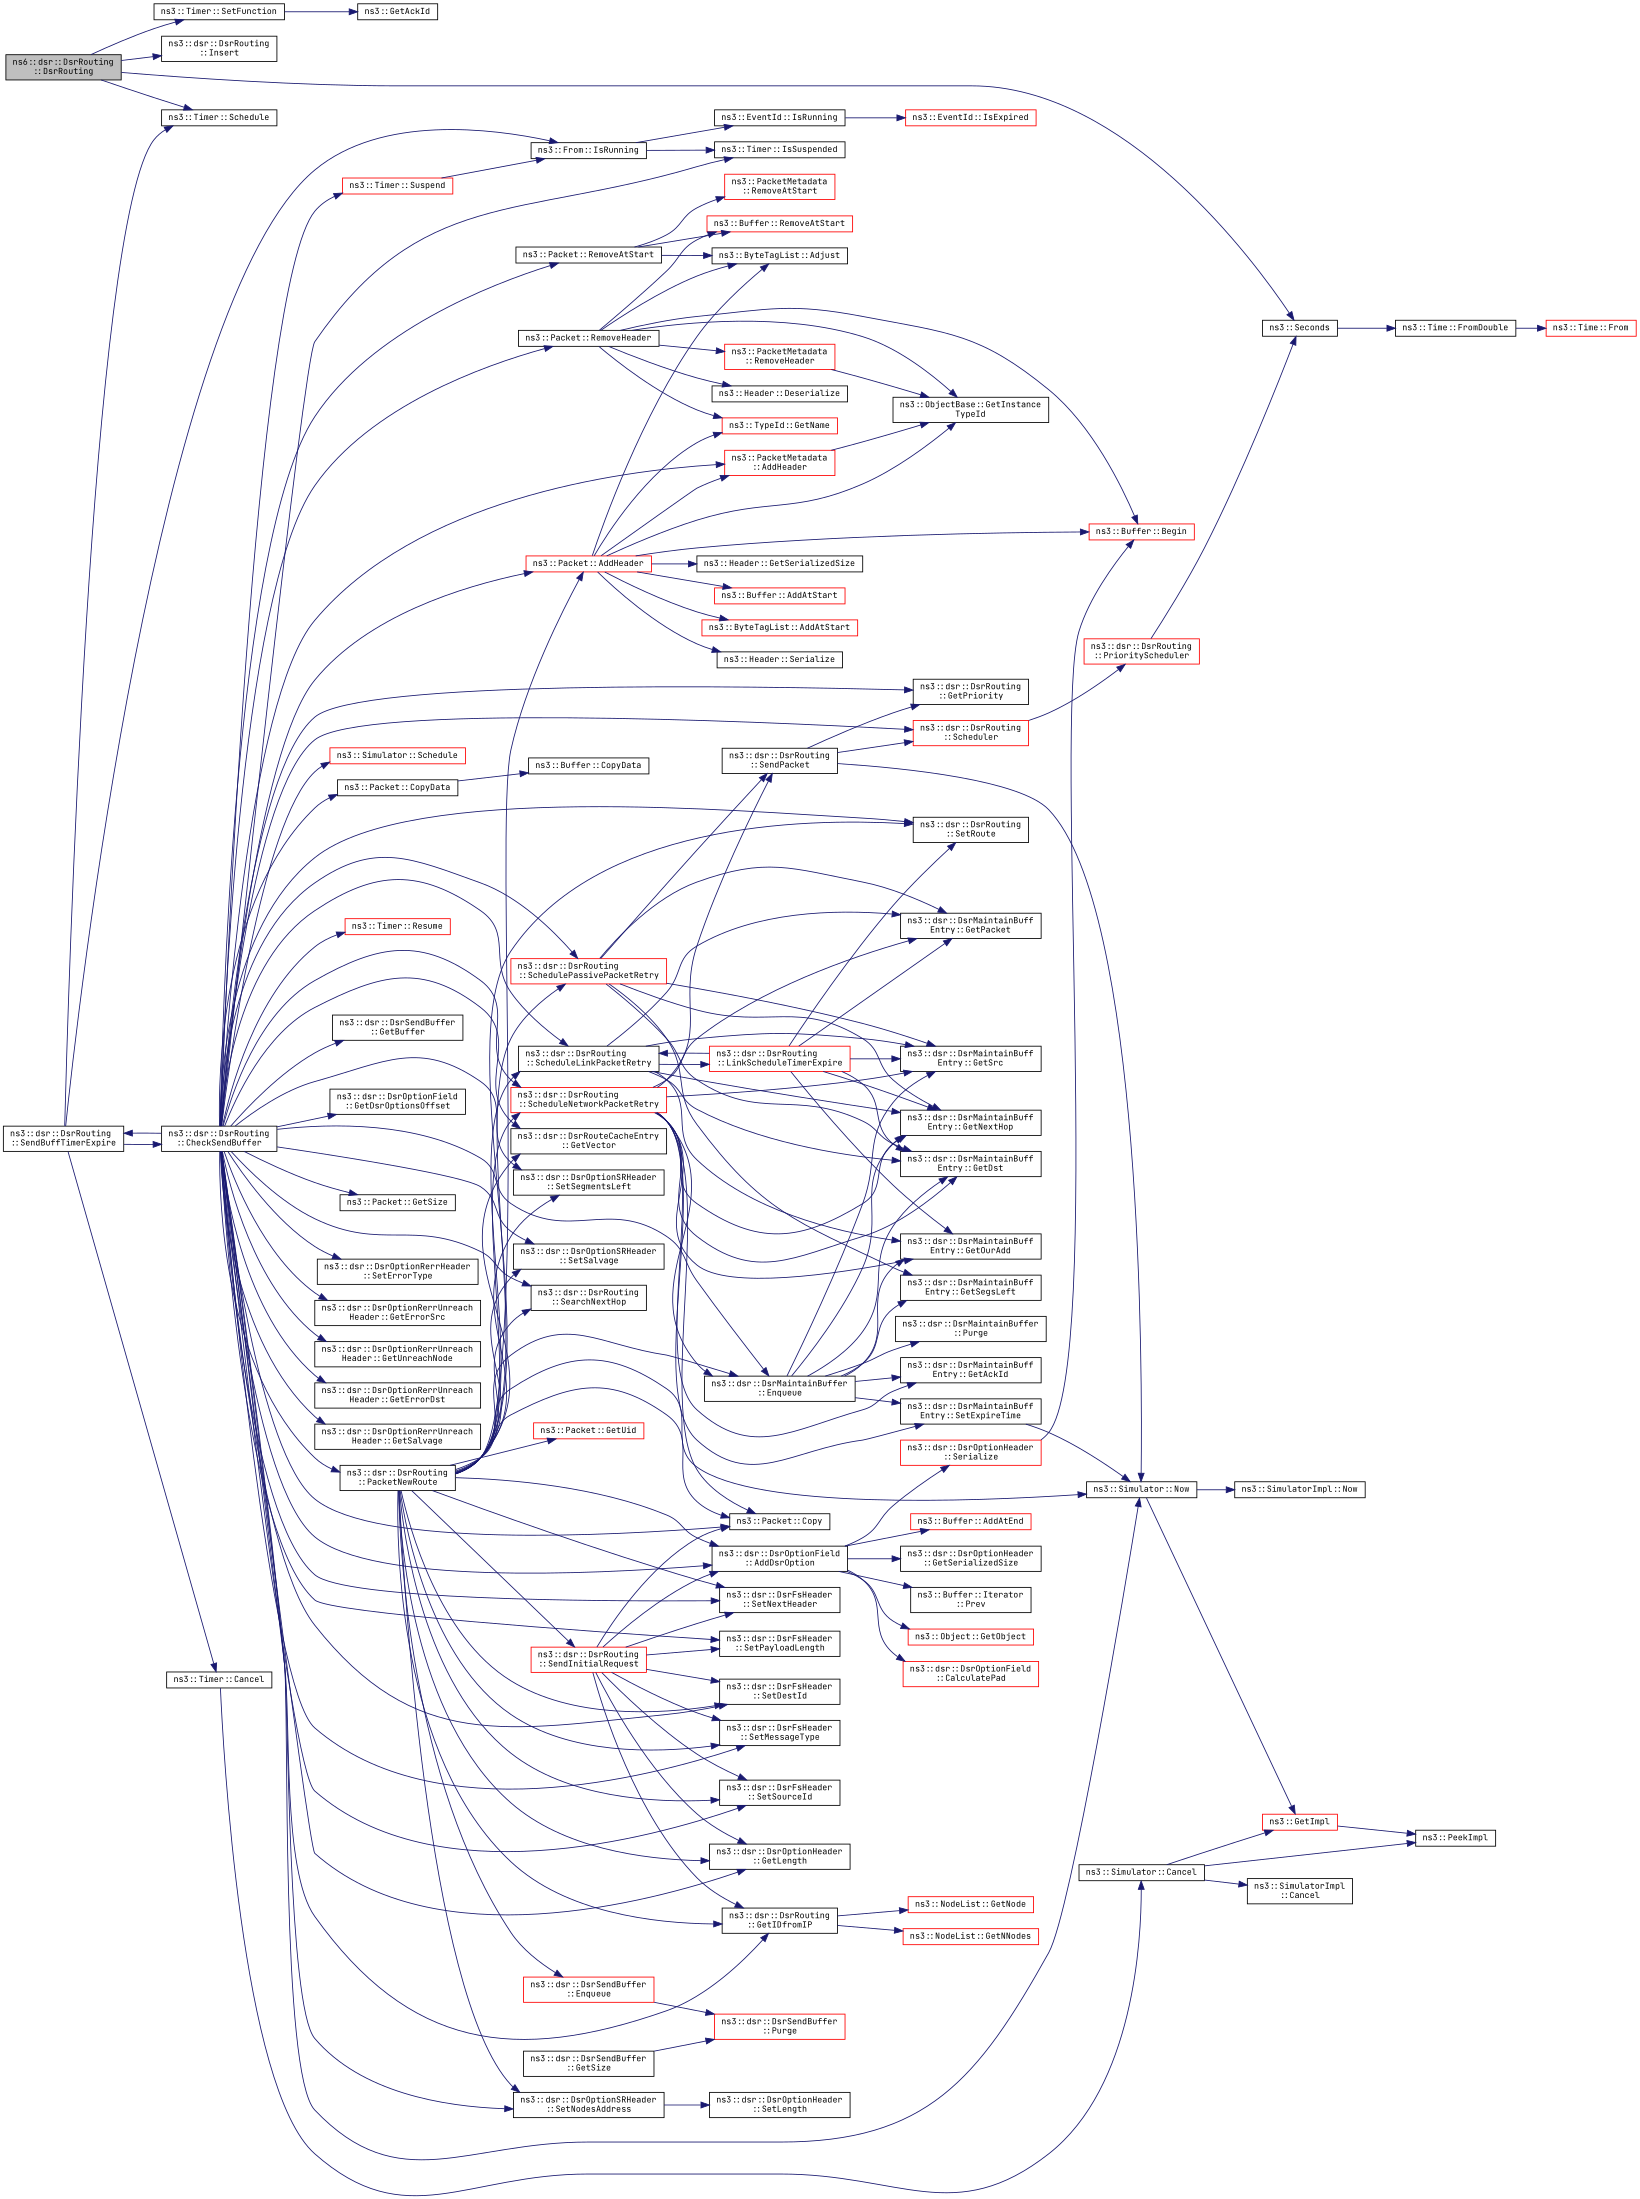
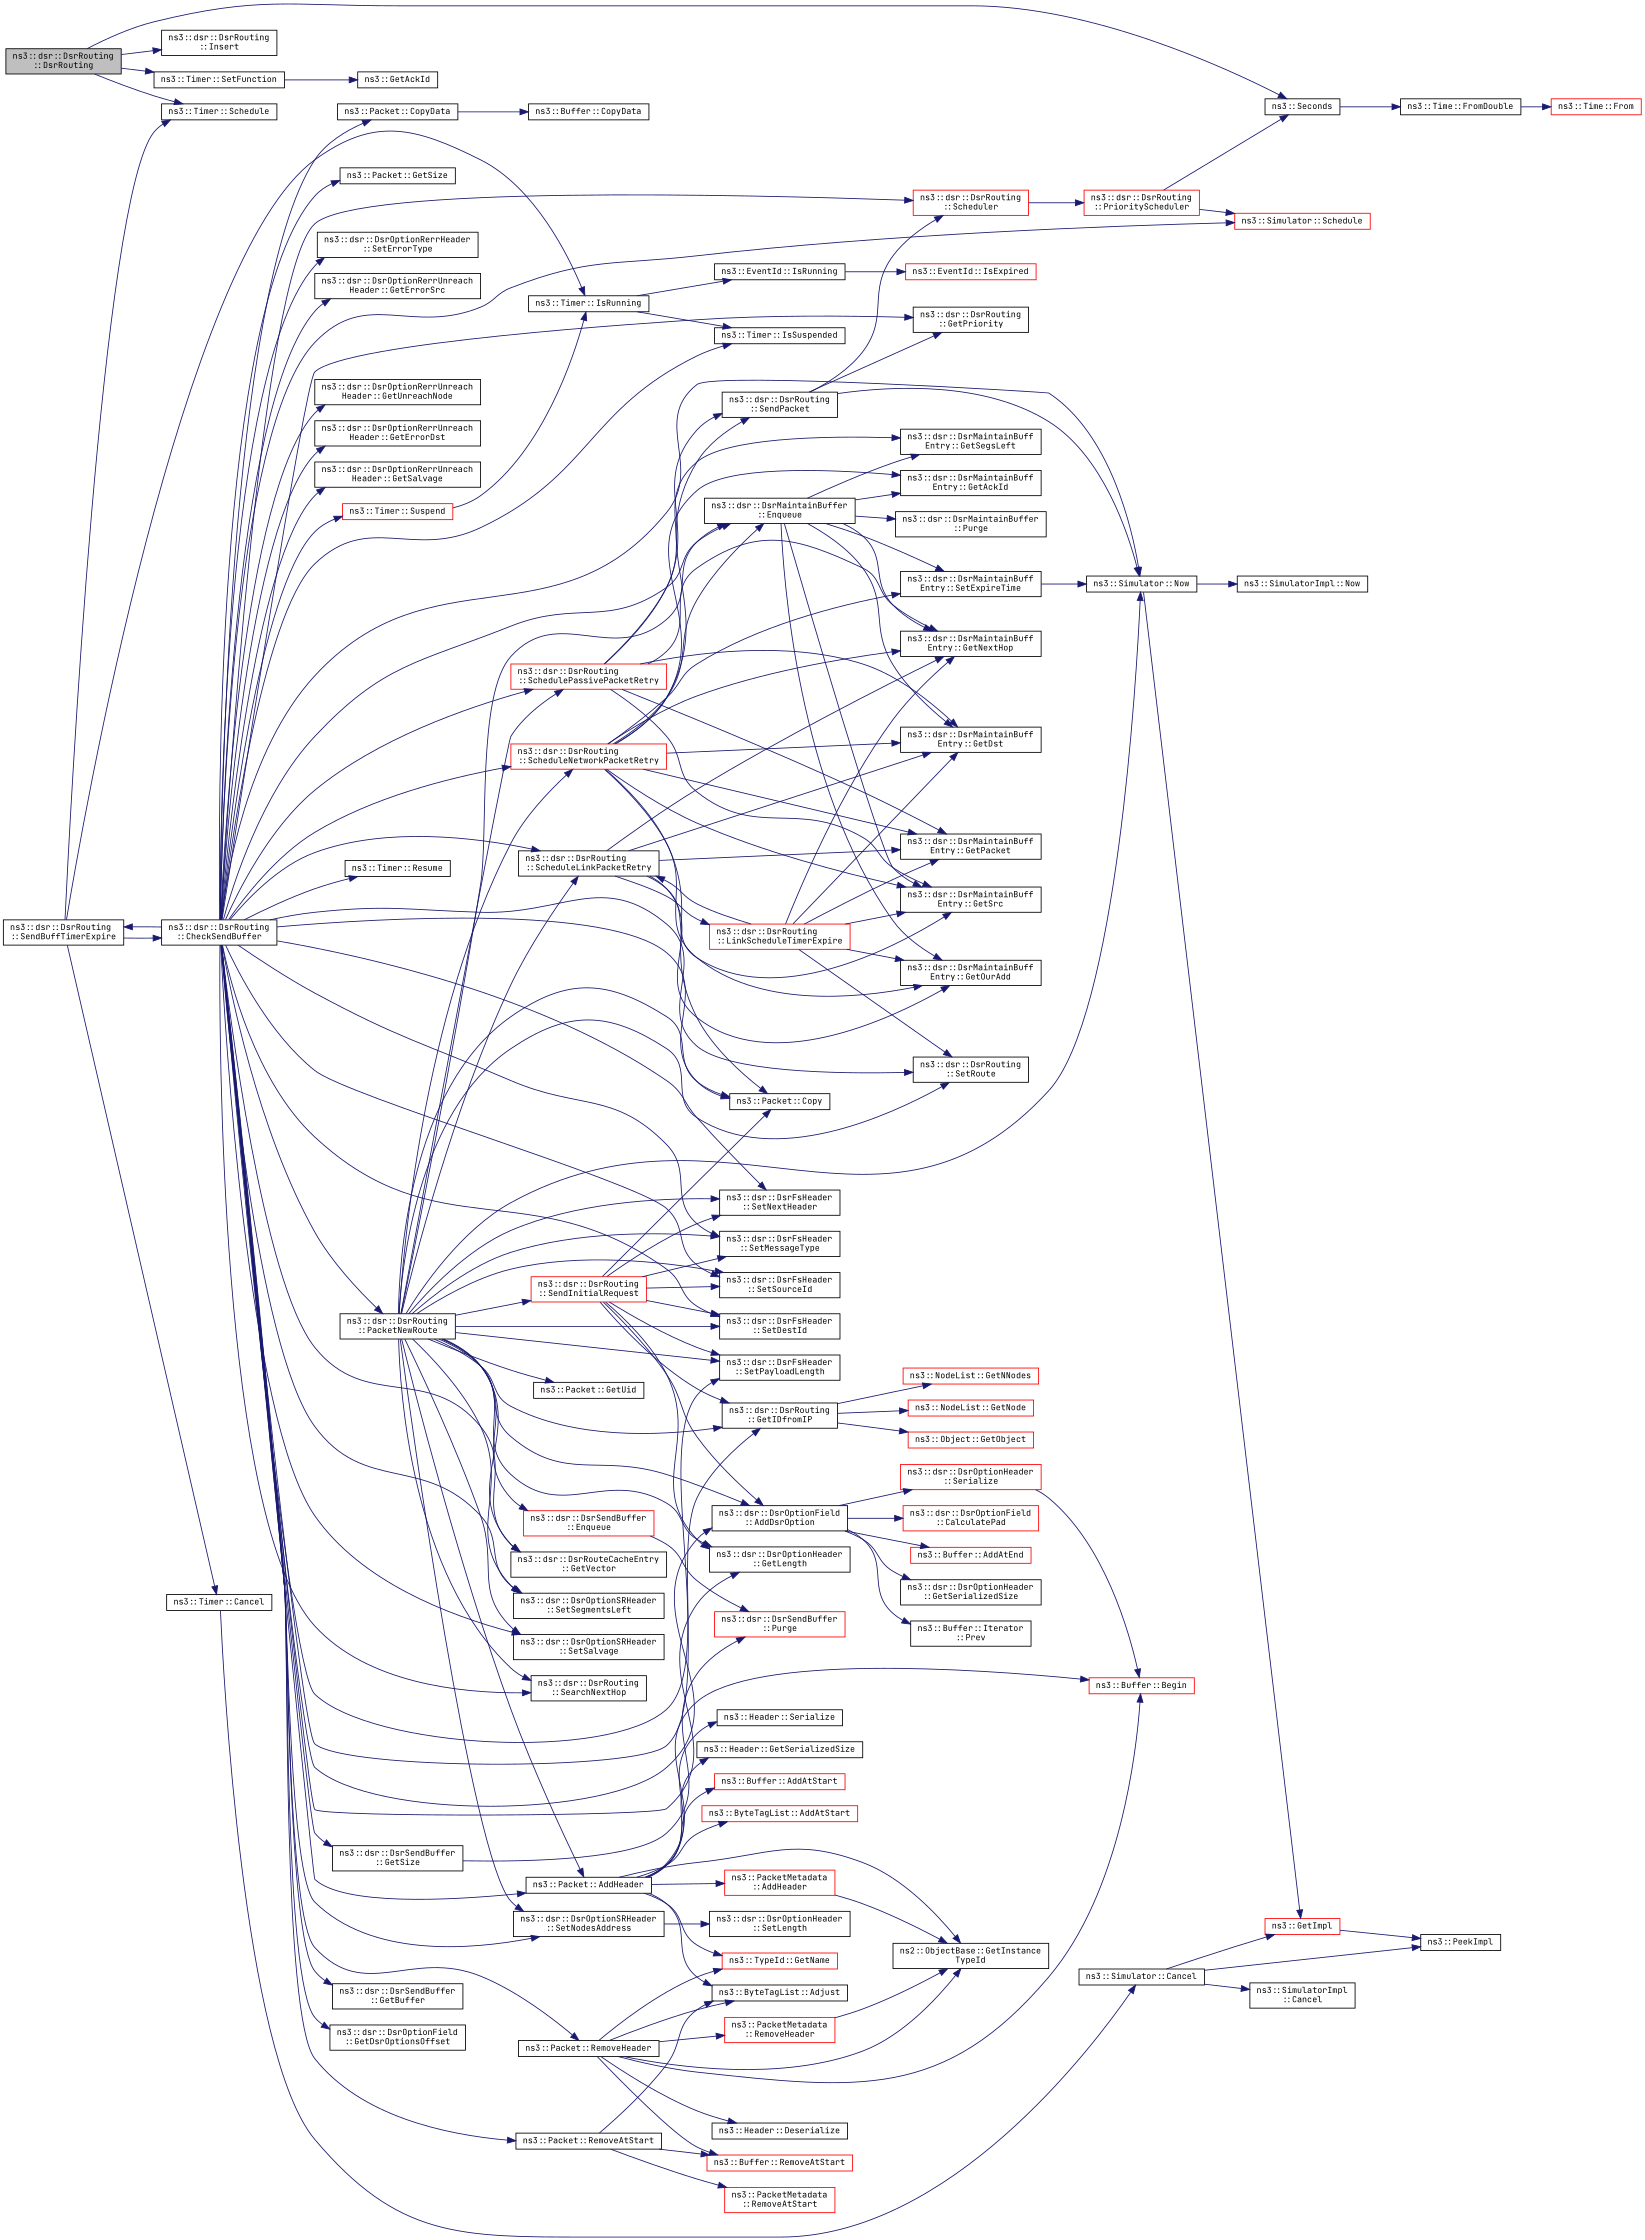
(64, 67) -> (64, 61)
(589, 151) -> (589, 304)
none -> (1213, 211)
(971, 410) -> (971, 1956)
(589, 564) -> (589, 1885)
(296, 654) -> (266, 1396)
(398, 927) -> (398, 869)
none -> (583, 1346)
(589, 1431) -> (589, 1390)
(883, 1611) -> (869, 1427)
